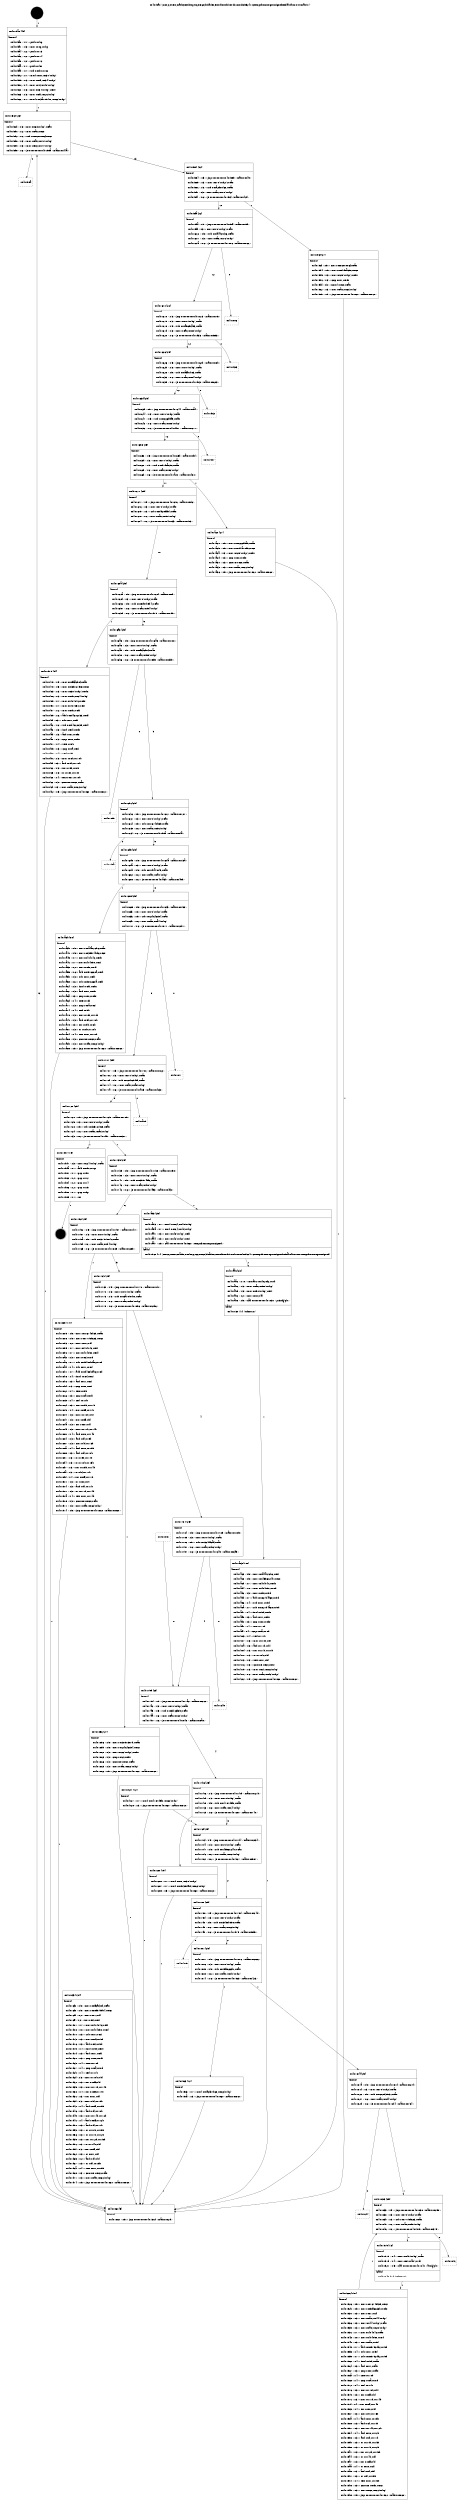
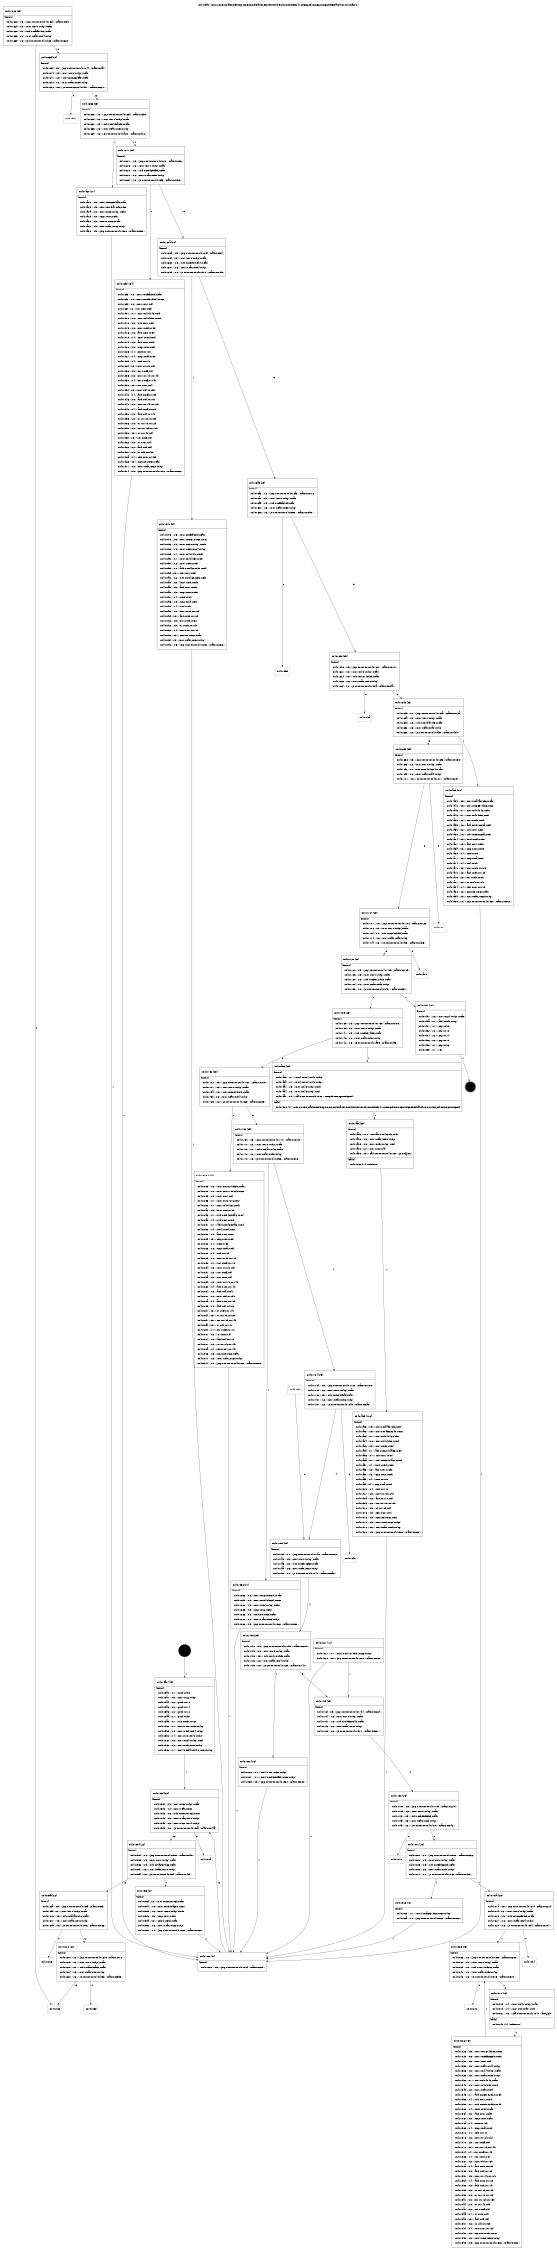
none -> (150, 231)
(187, 343) -> (67, 1992)
